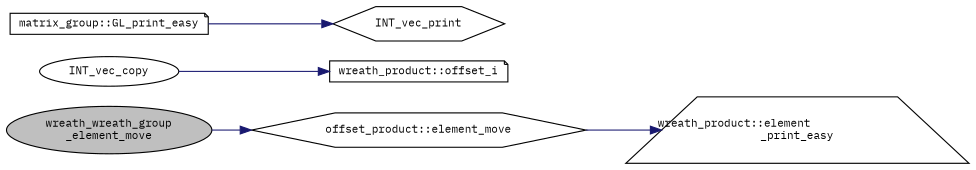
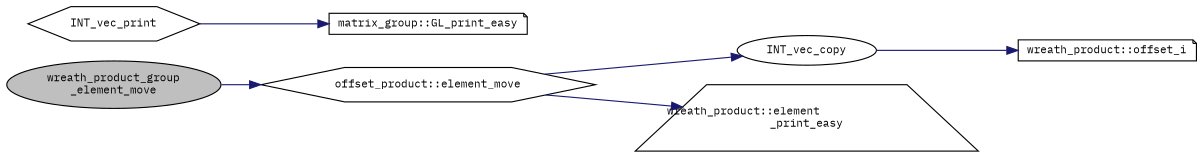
(265, 24) -> (259, 24)
none -> (638, 66)
(109, 130) -> (114, 85)
